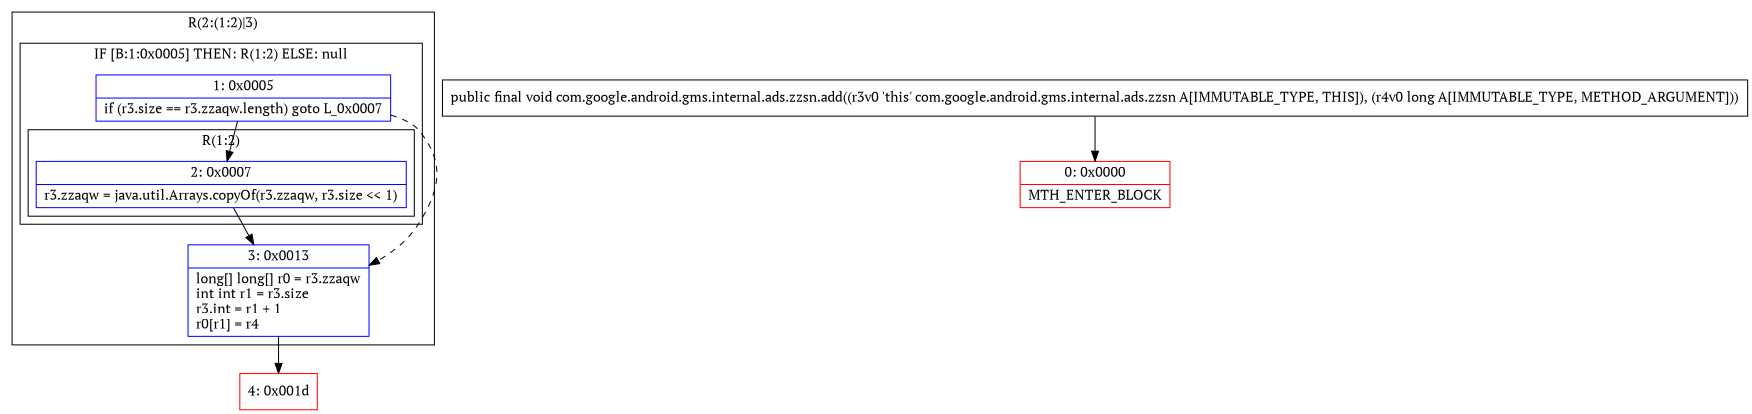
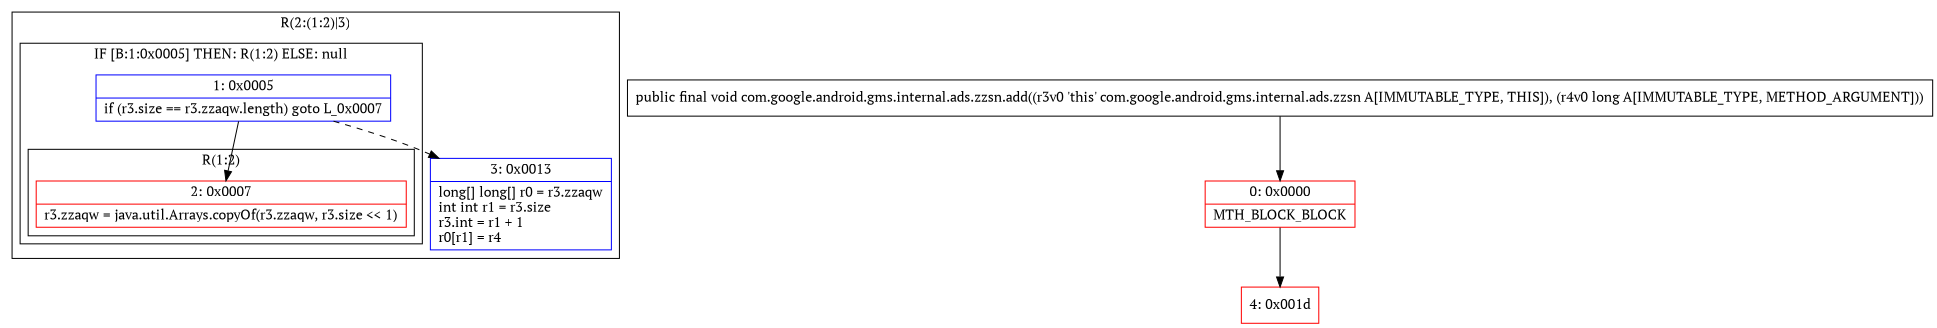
(221, 185) -> (221, 204)
(1095, 196) -> (1280, 215)
(241, 222) -> none
(279, 351) -> (1280, 252)
